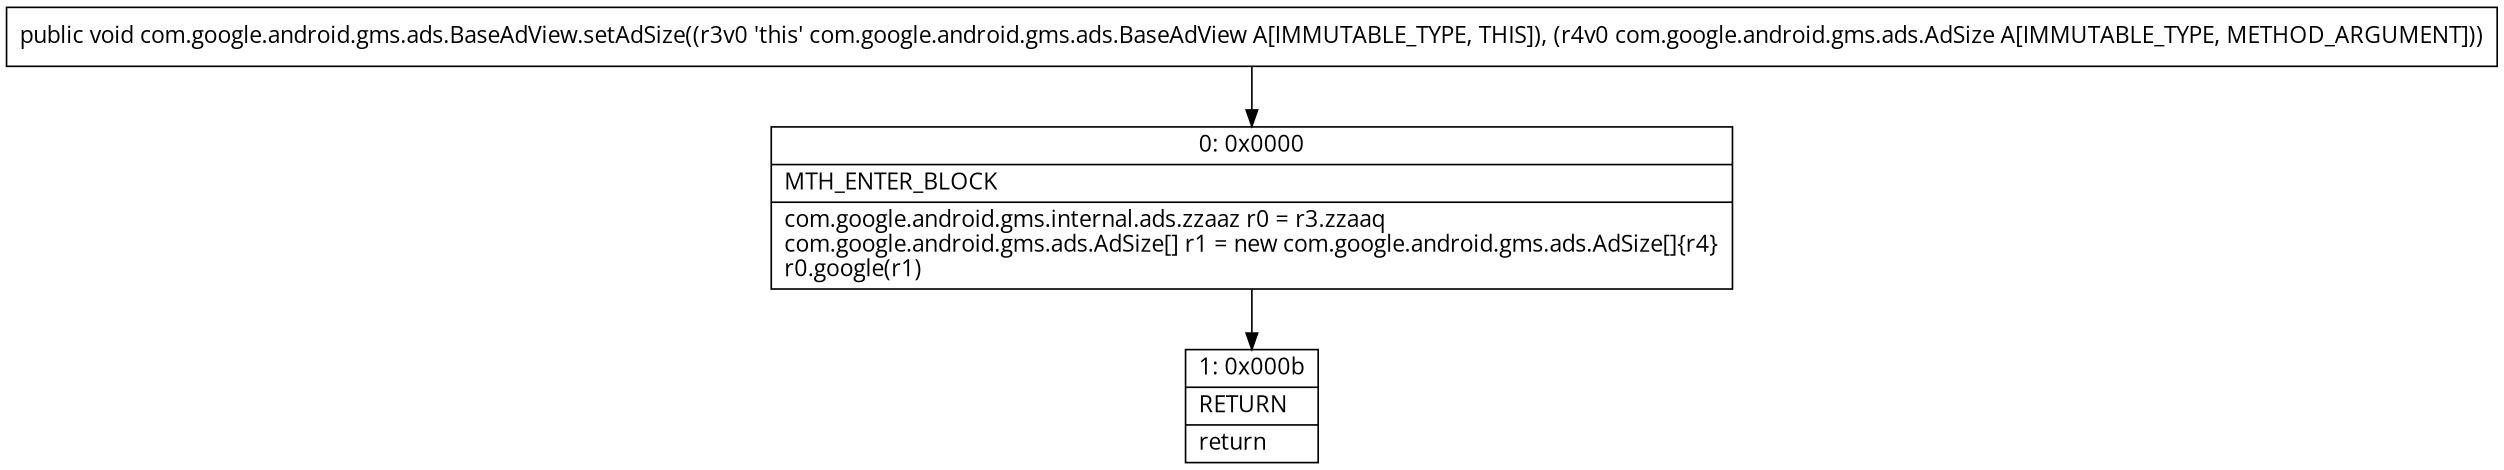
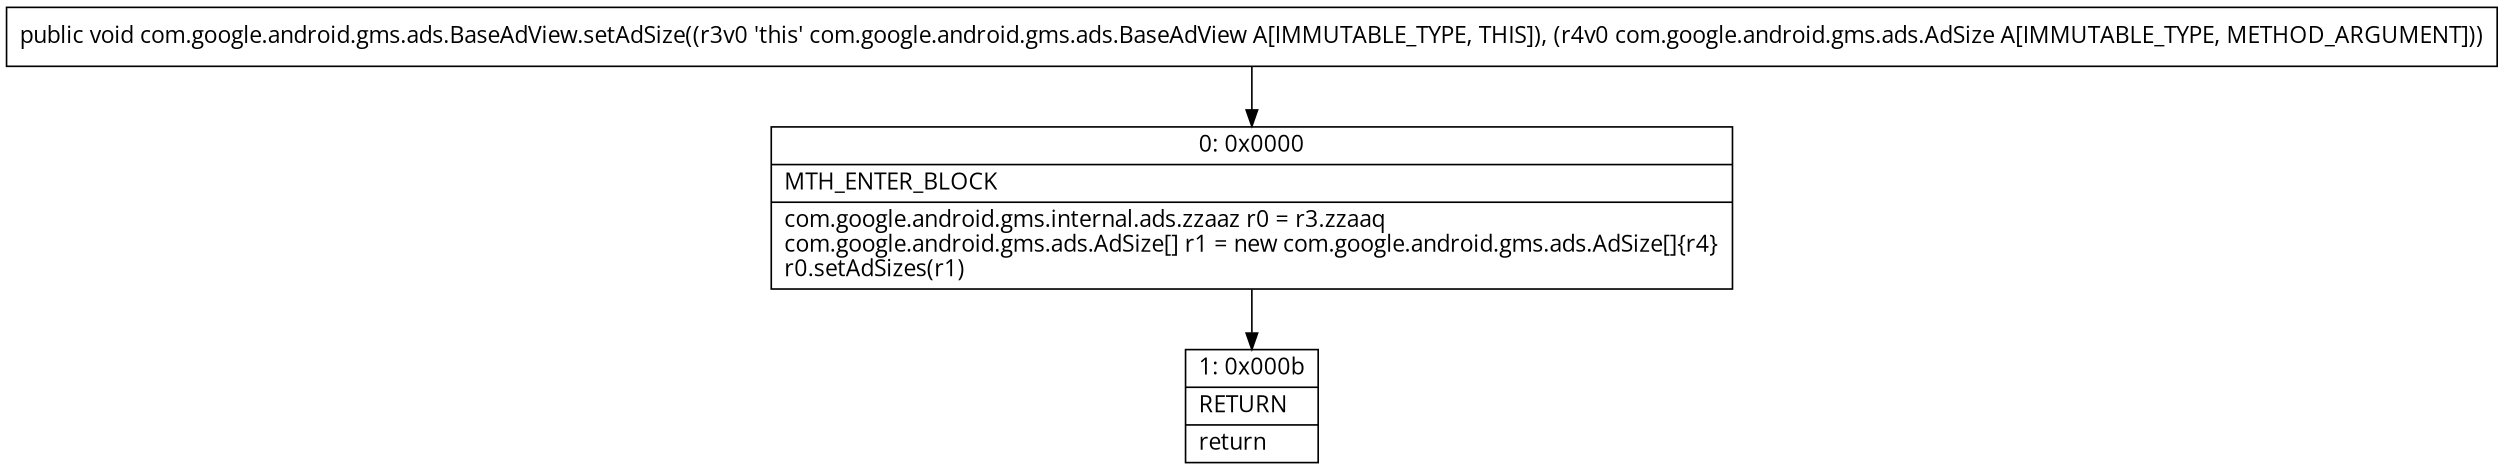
(854, 269) -> (875, 269)
